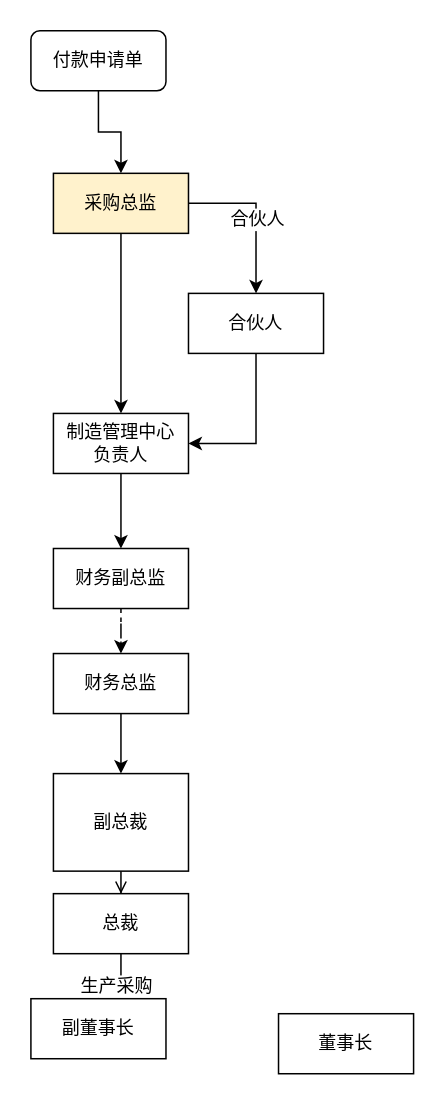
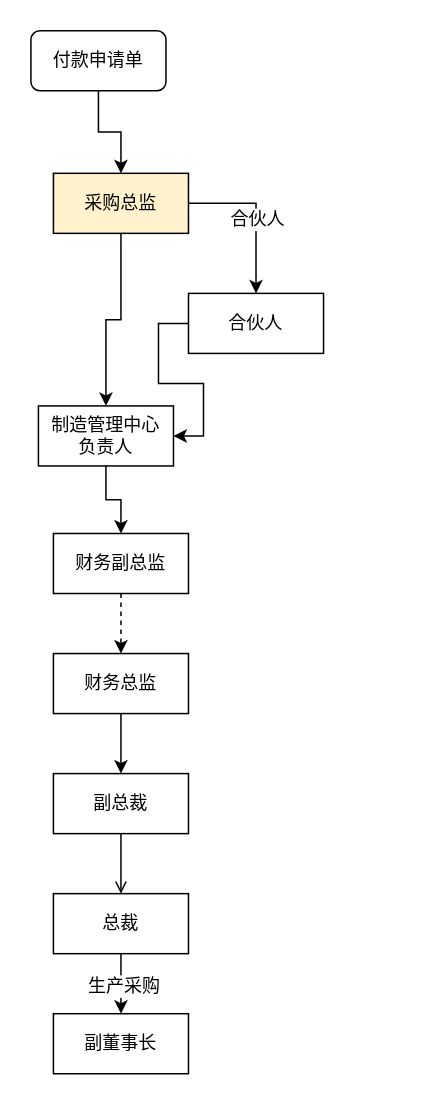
(121, 443) -> (106, 436)
(121, 578) -> (121, 563)
(121, 822) -> (121, 803)
(98, 1028) -> (121, 1043)
(346, 1043) -> none
